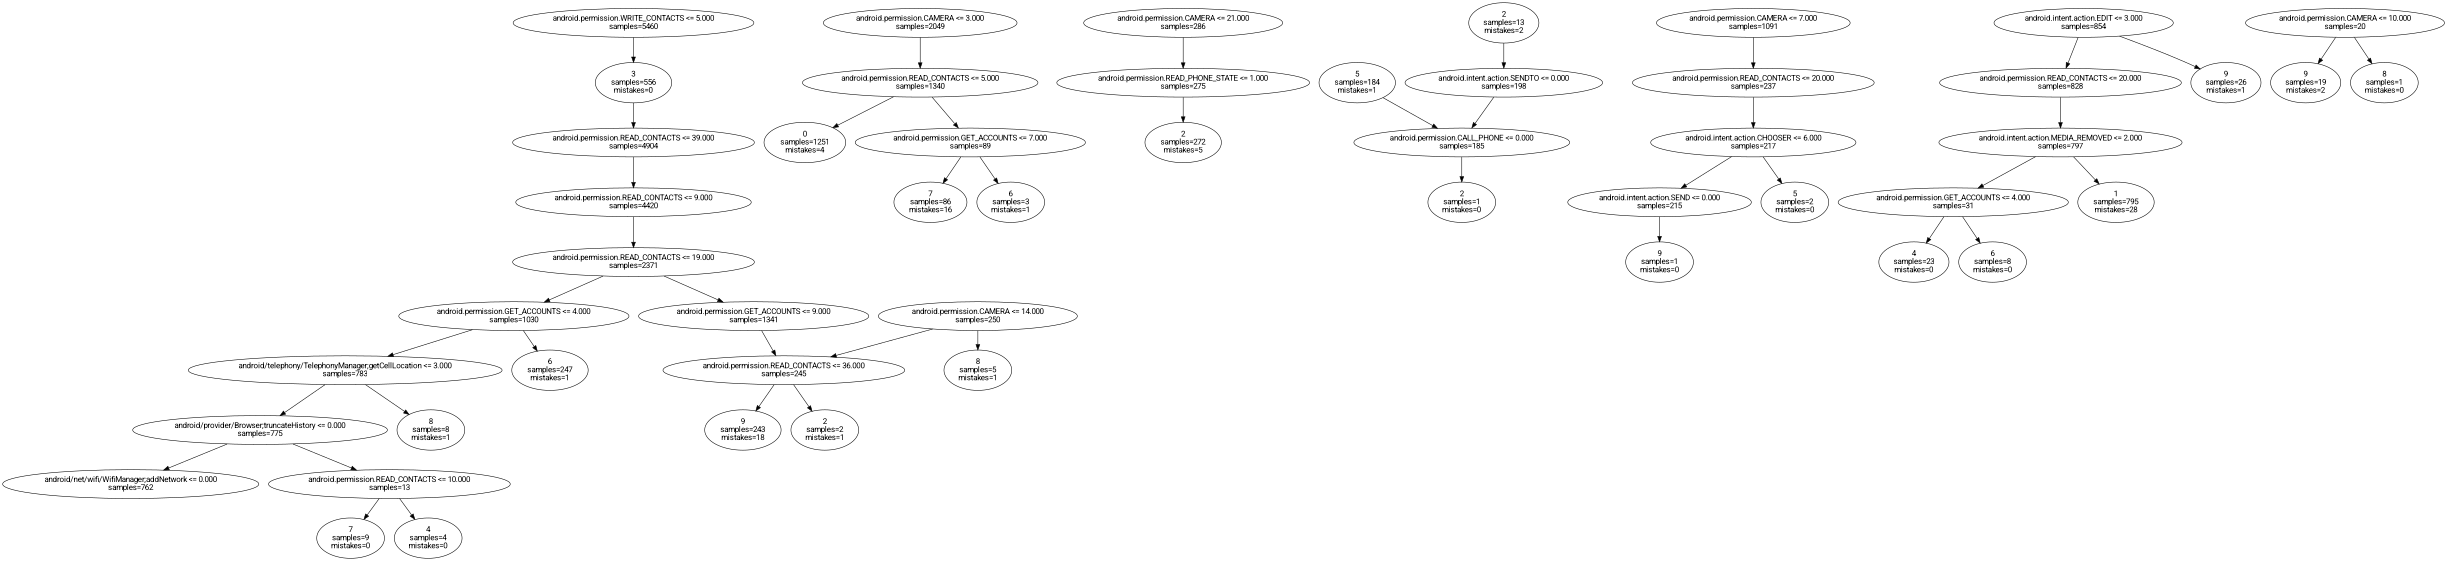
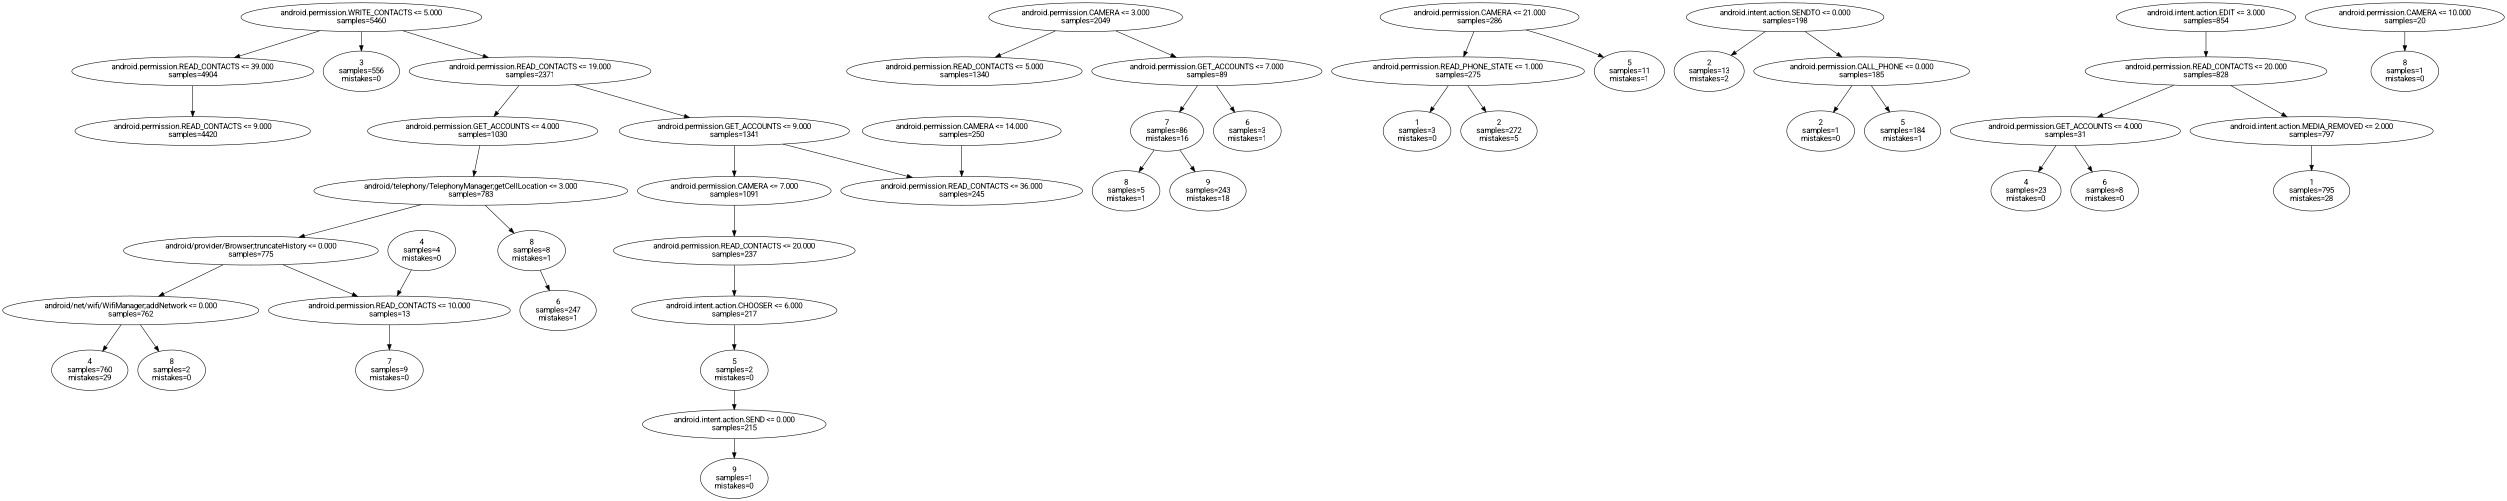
(1504, 53) -> (1751, 42)
none -> (1629, 71)
(2226, 83) -> none
(2306, 83) -> none
(943, 110) -> (1143, 43)
(1408, 112) -> (1879, 97)
(634, 113) -> (280, 43)
none -> (1417, 131)
(805, 142) -> none
none -> (734, 158)
(1709, 171) -> (734, 397)
(2009, 171) -> (2138, 100)
(634, 229) -> (443, 43)
(978, 338) -> (1148, 159)
(529, 339) -> (544, 278)
none -> (90, 370)
none -> (172, 370)
(767, 396) -> (1186, 159)
(825, 430) -> none
(406, 507) -> (406, 281)
